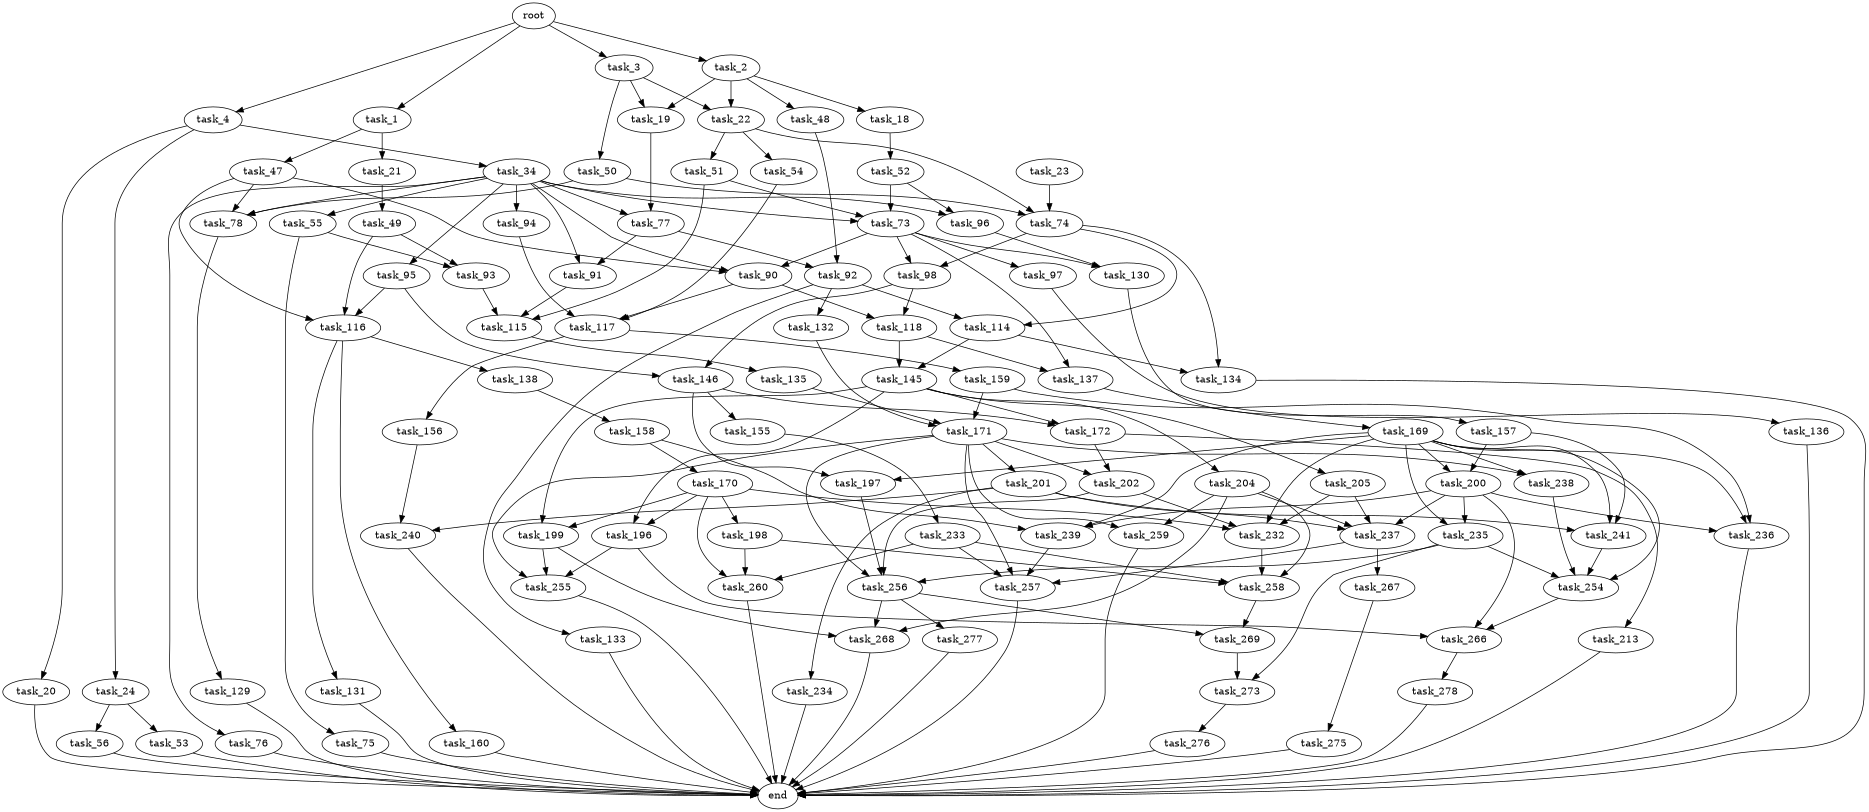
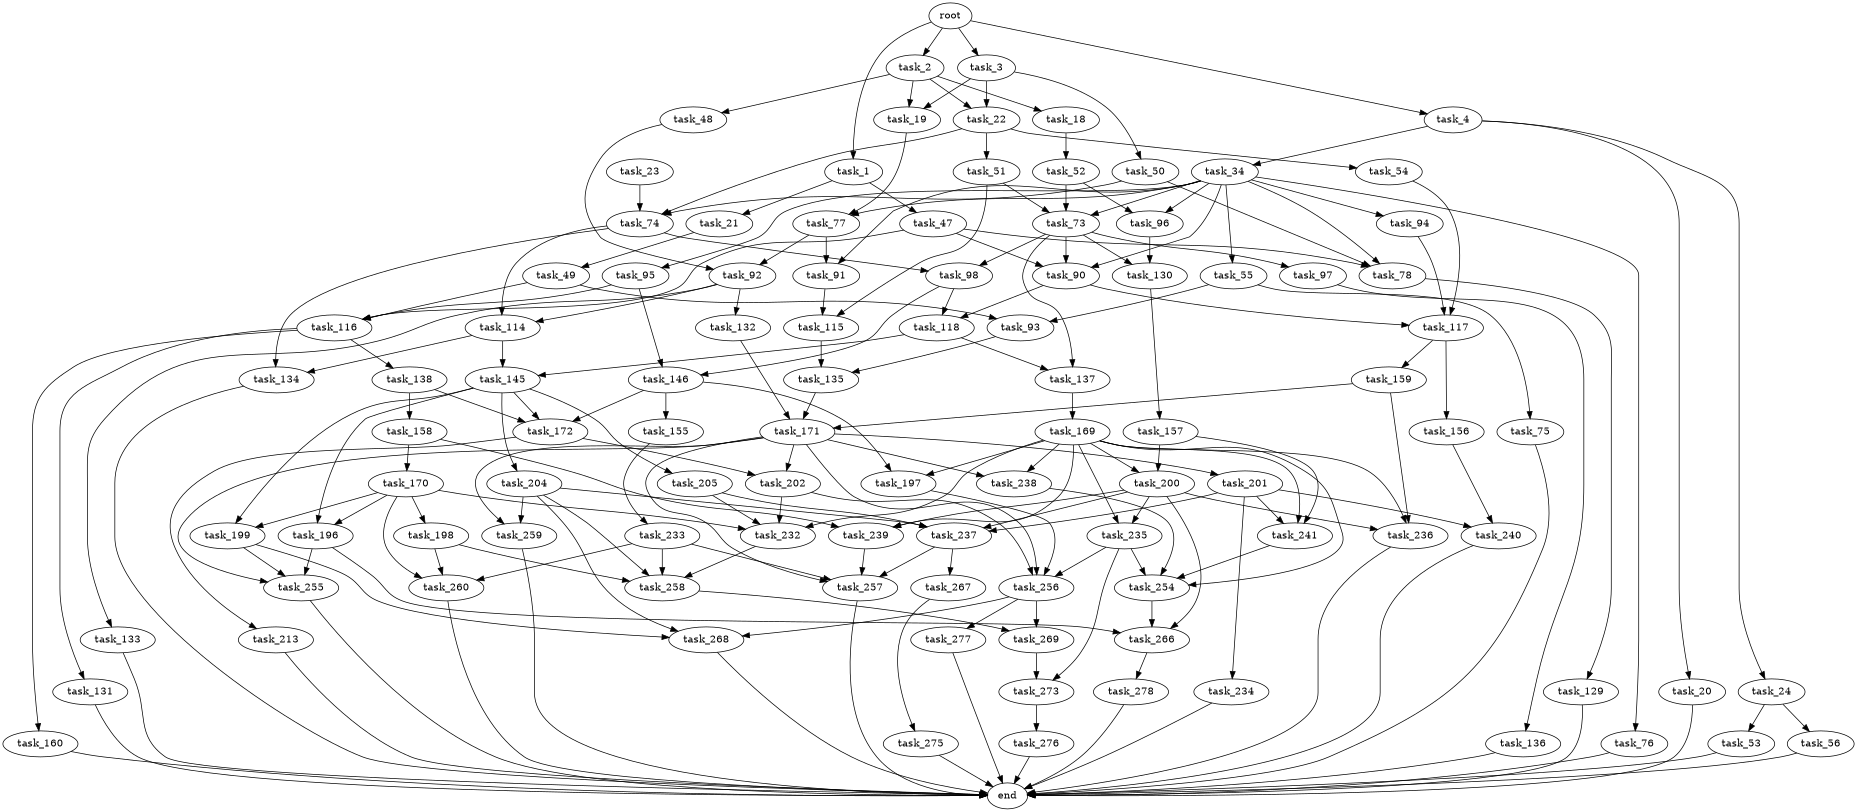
(488, 299) -> (928, 355)
none -> (476, 405)
